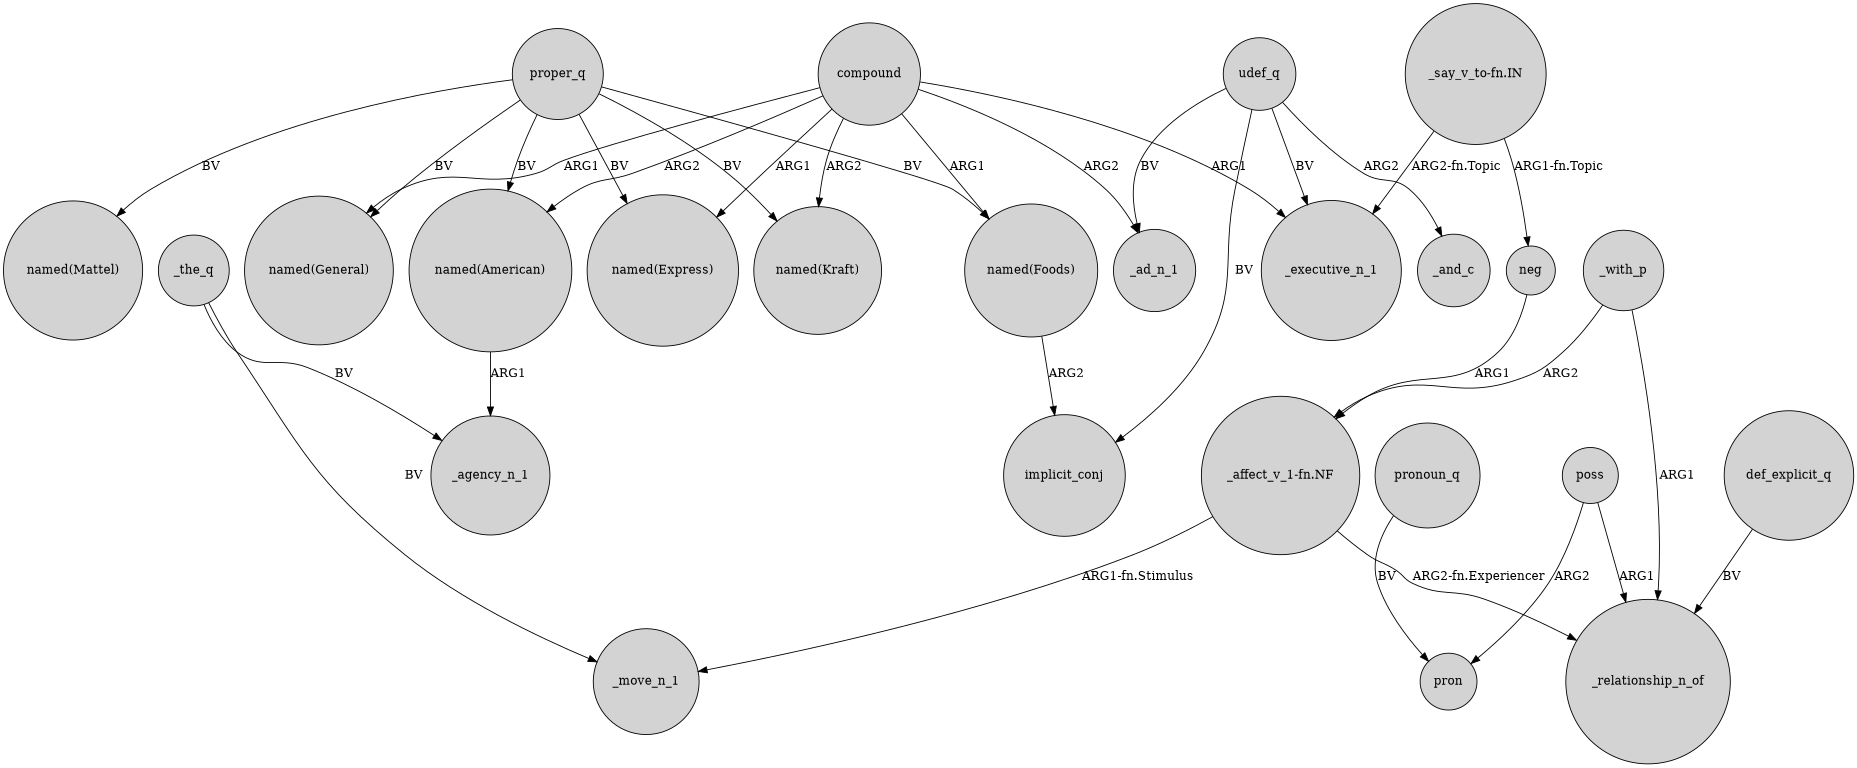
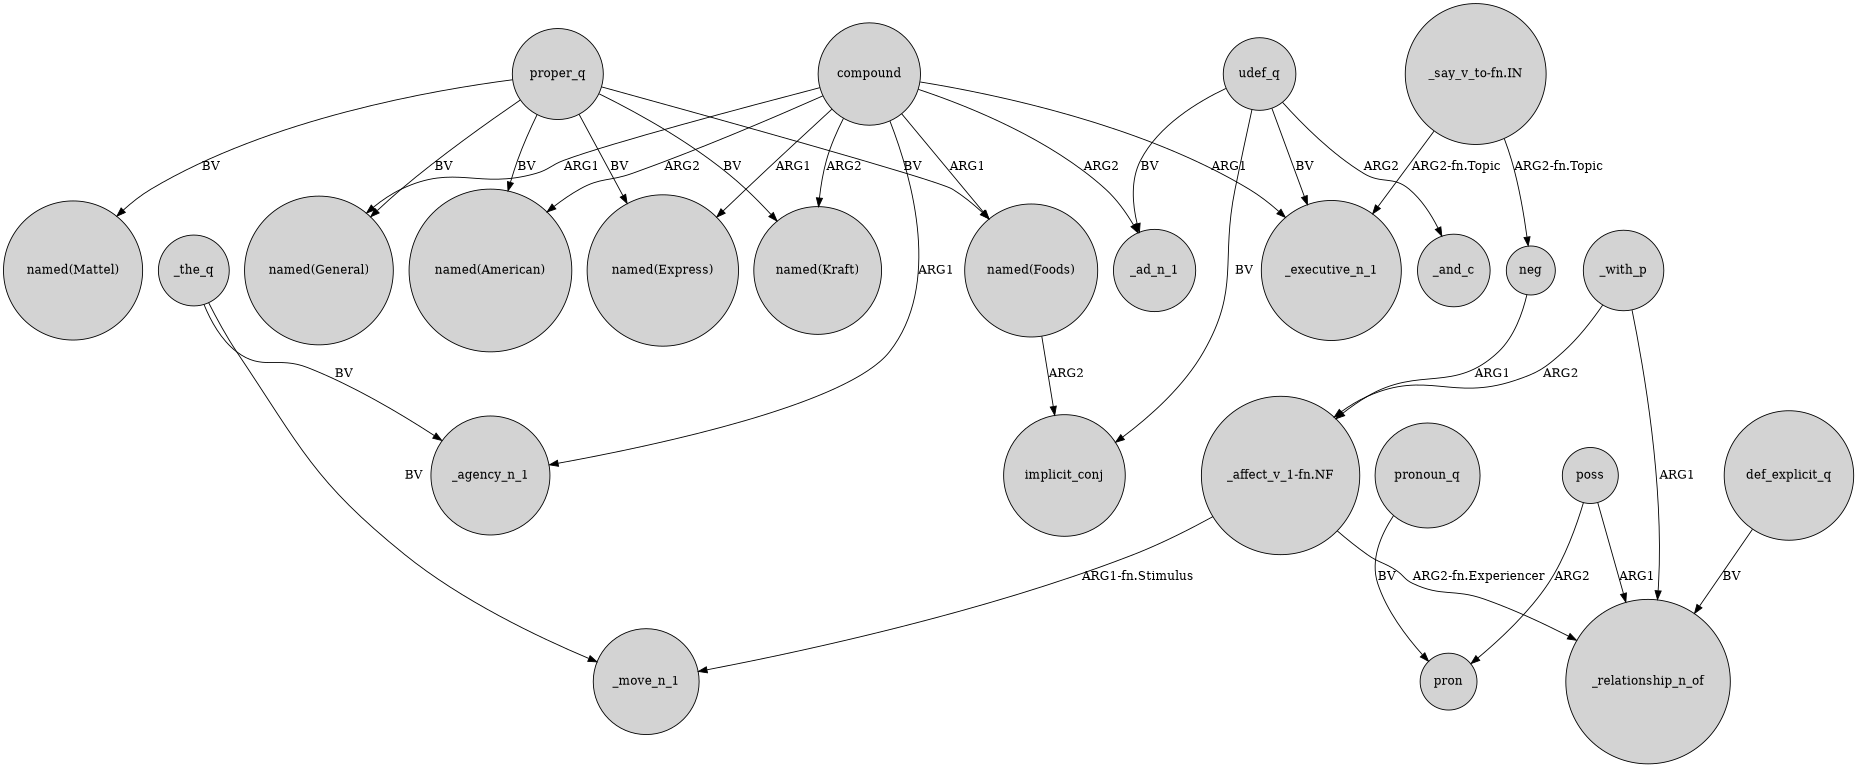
(1559, 167) -> (1559, 167)
(490, 379) -> (843, 384)
